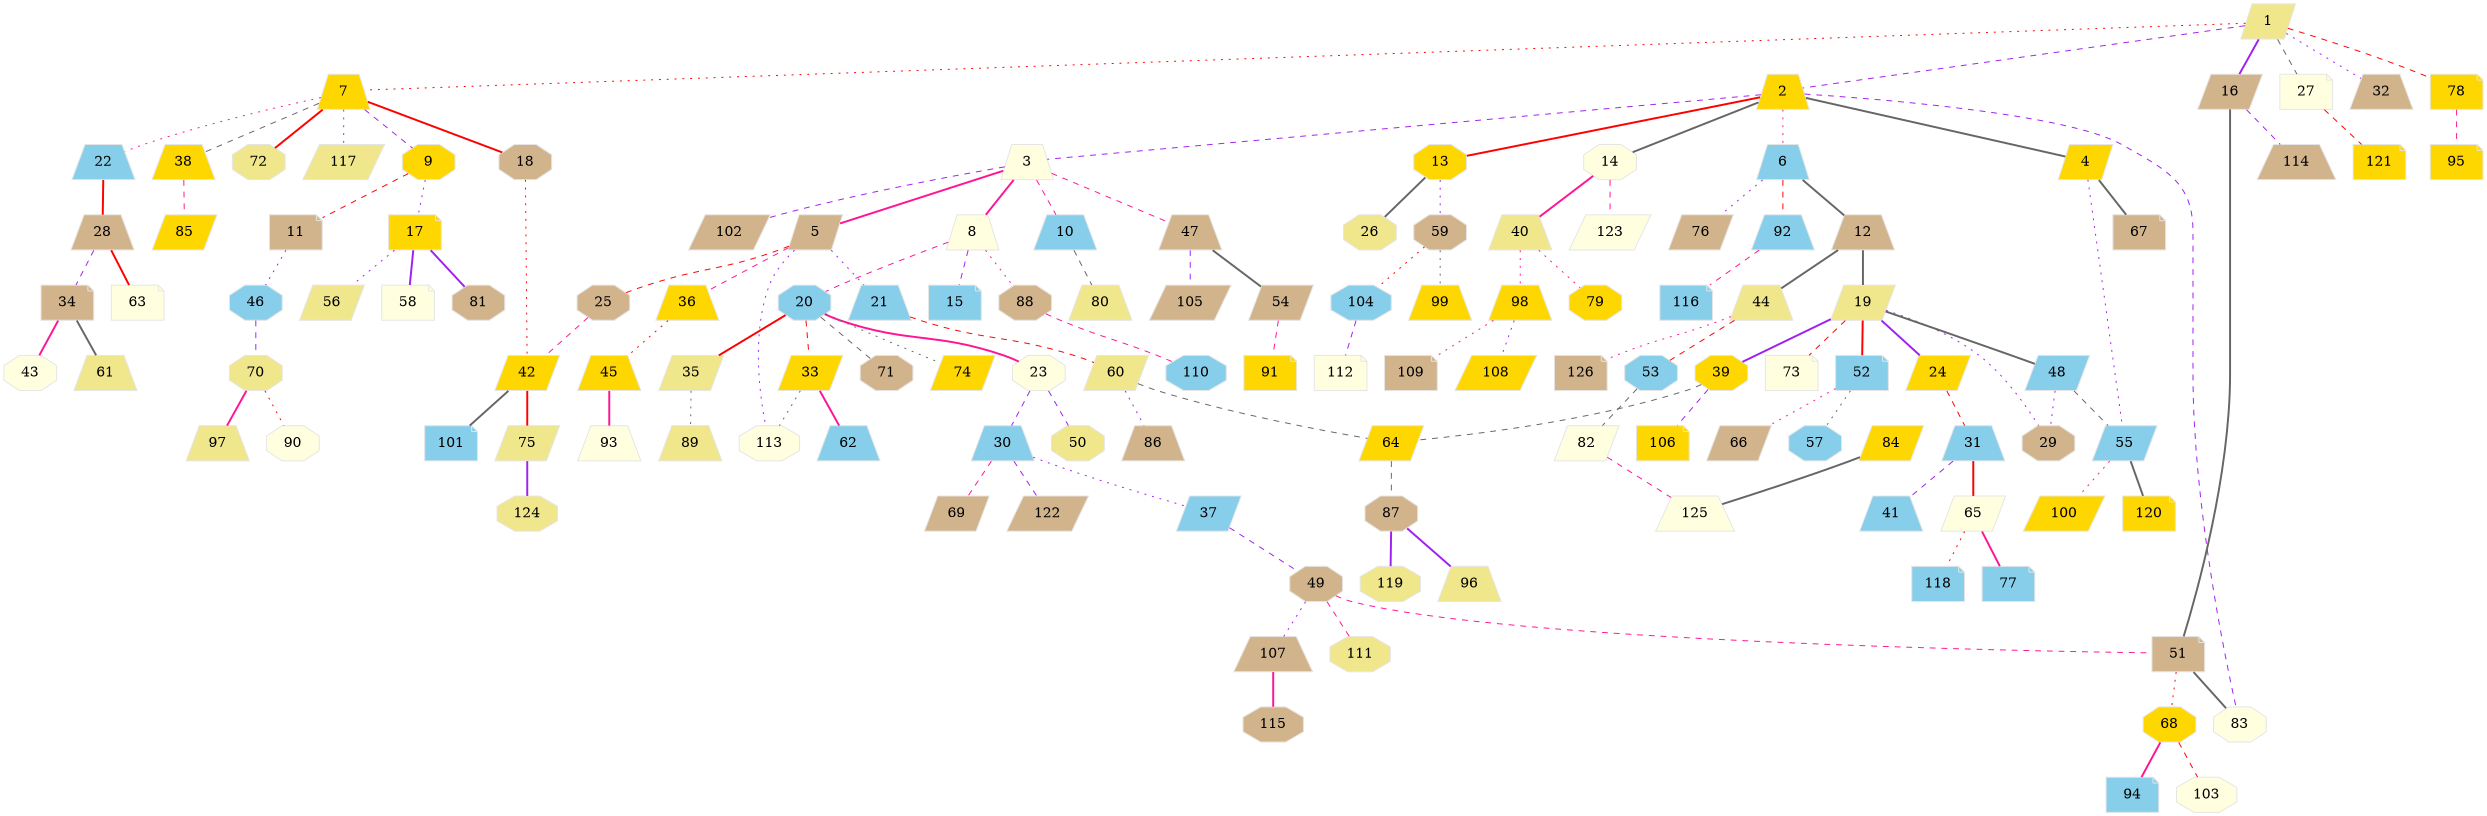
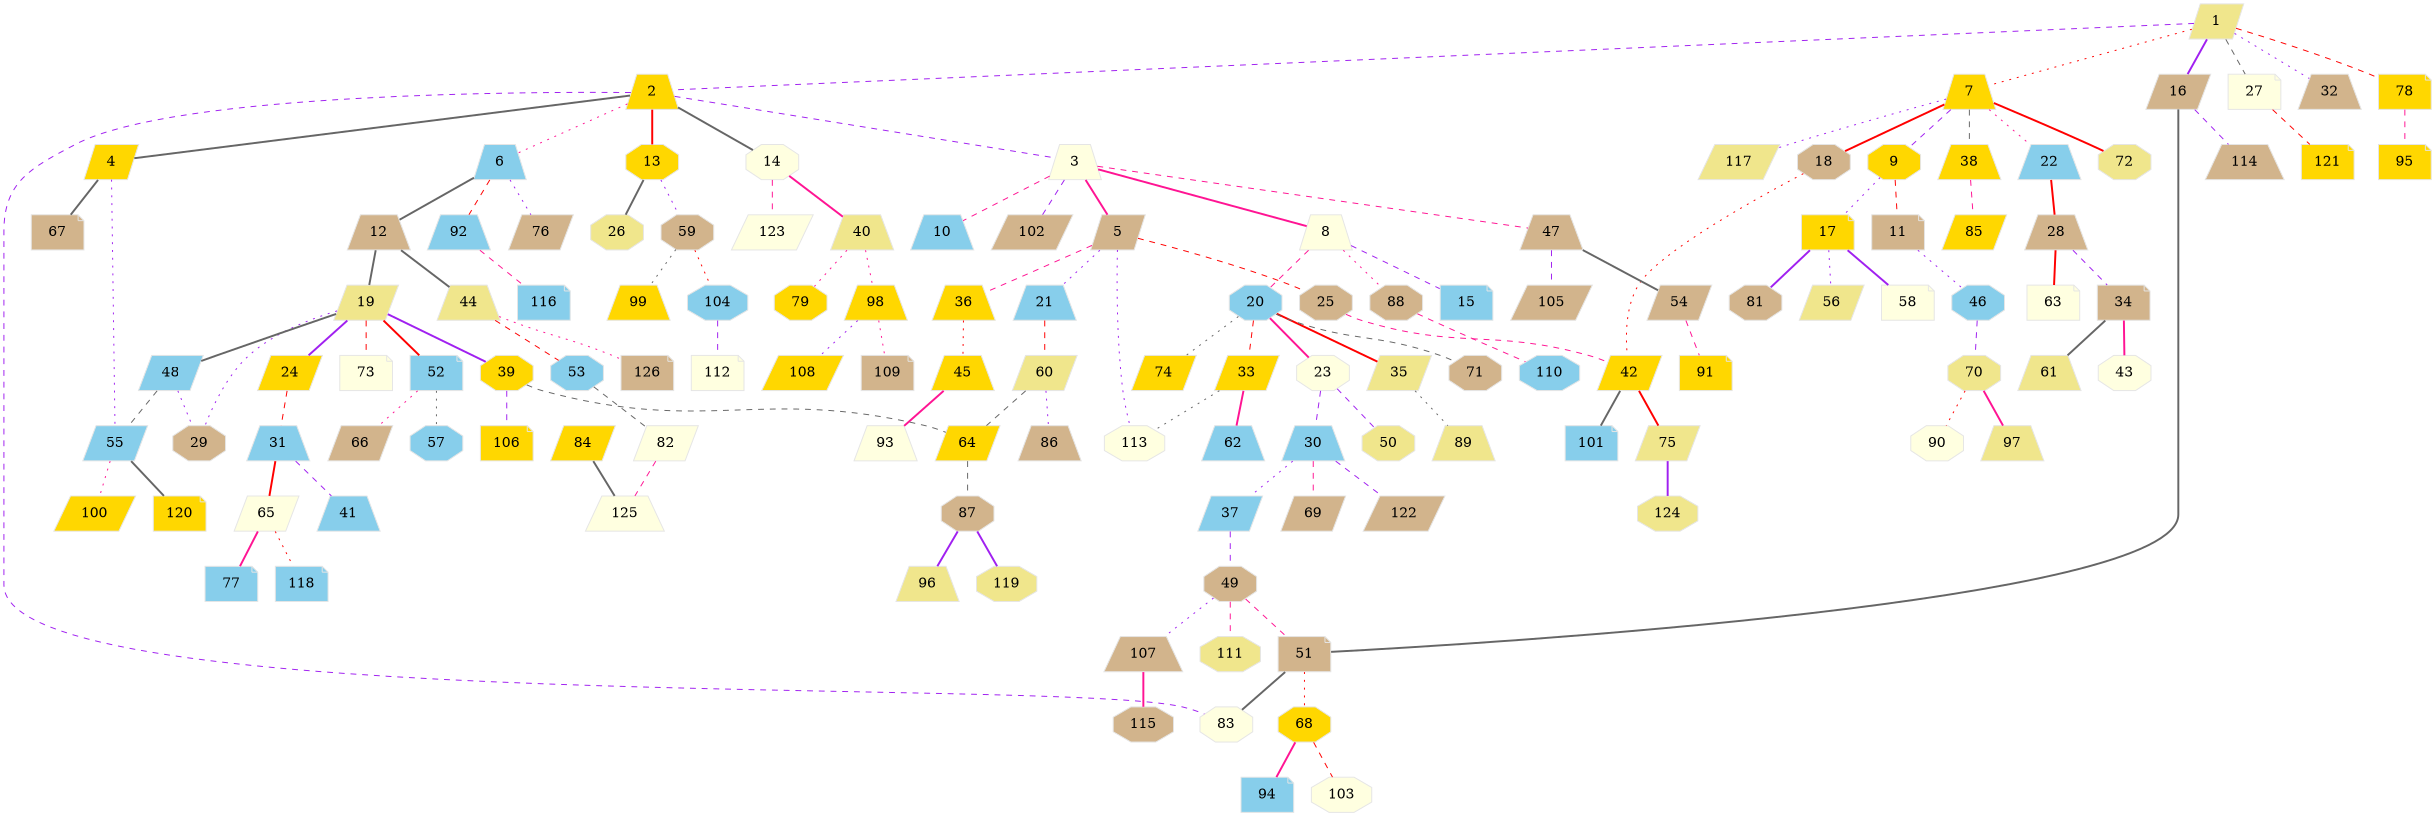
(1100, 303) -> none
